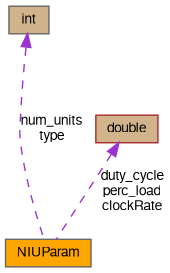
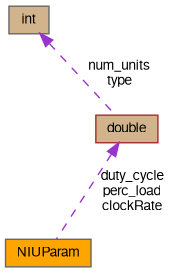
(21, 145) -> (82, 79)
